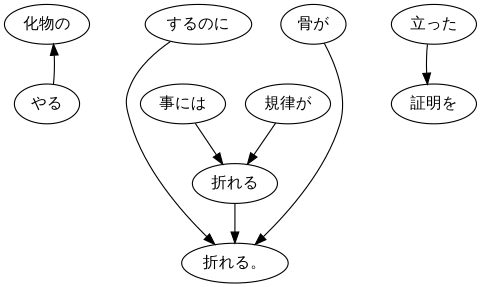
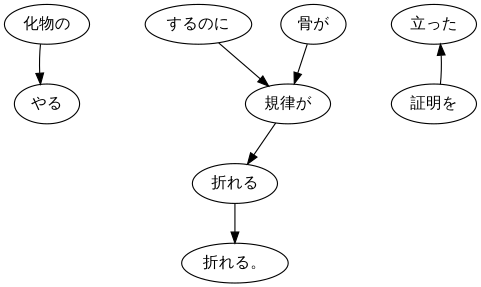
(427, 59) -> (441, 70)
(54, 70) -> (40, 59)
(183, 104) -> none
(137, 141) -> (240, 61)
(330, 149) -> (302, 59)
